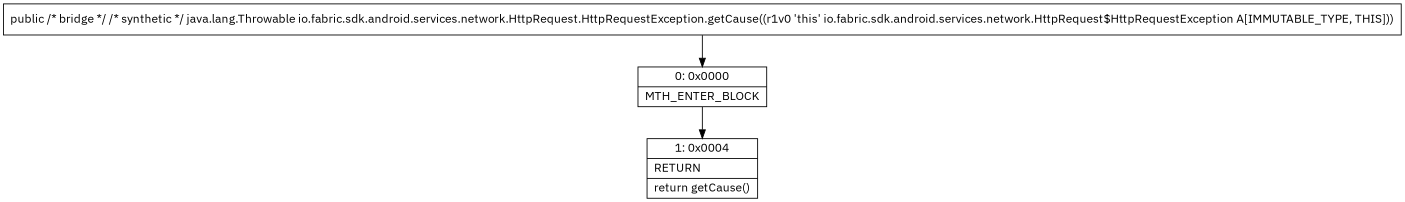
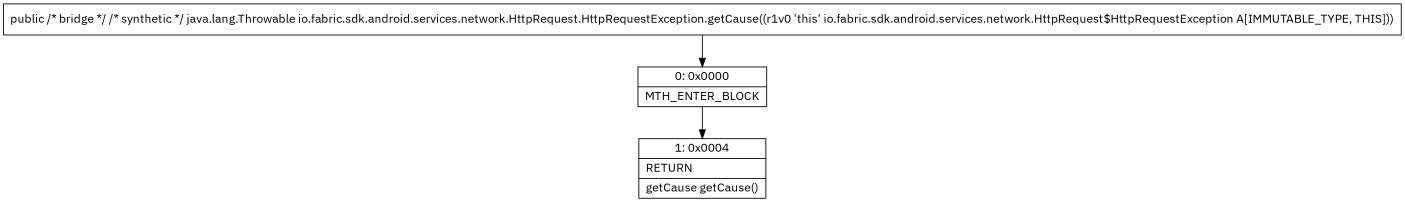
(702, 188) -> (702, 188)
